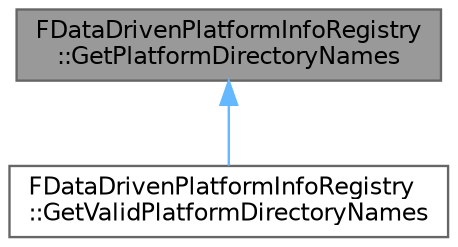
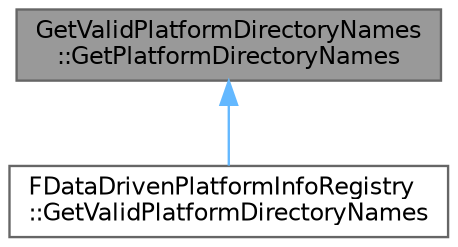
(229, 45) -> (229, 45)
